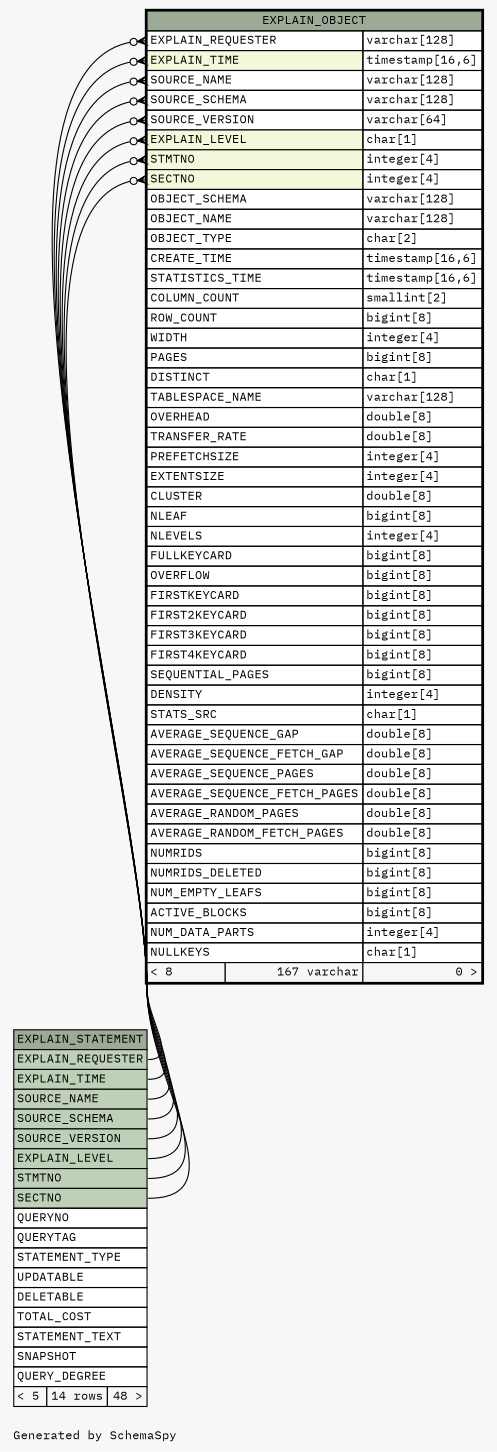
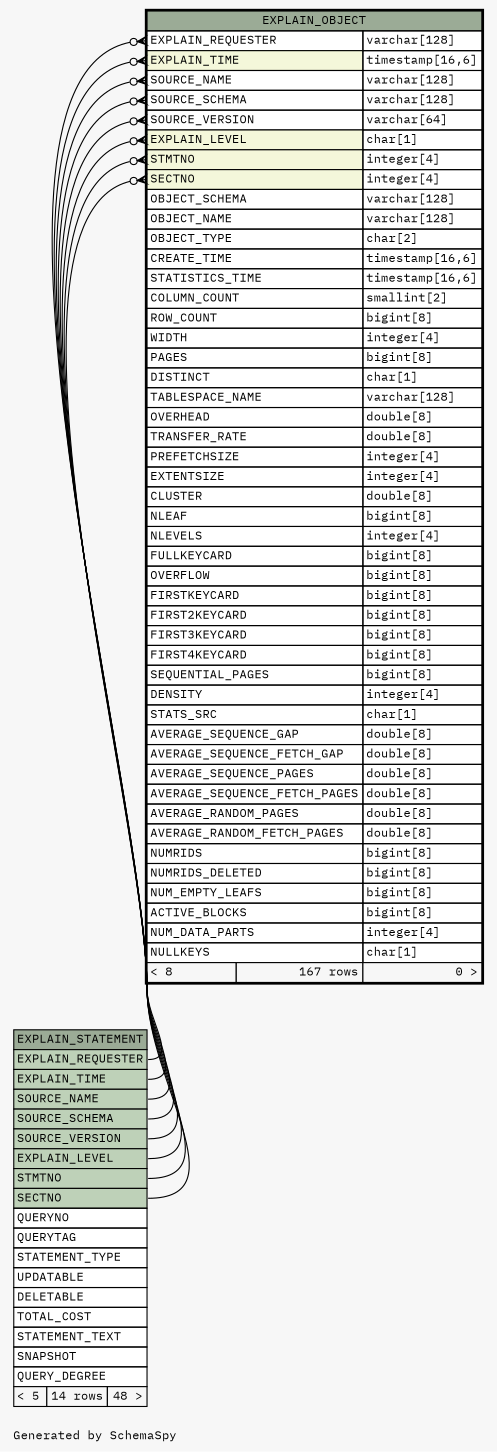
(318, 972) -> (329, 972)
